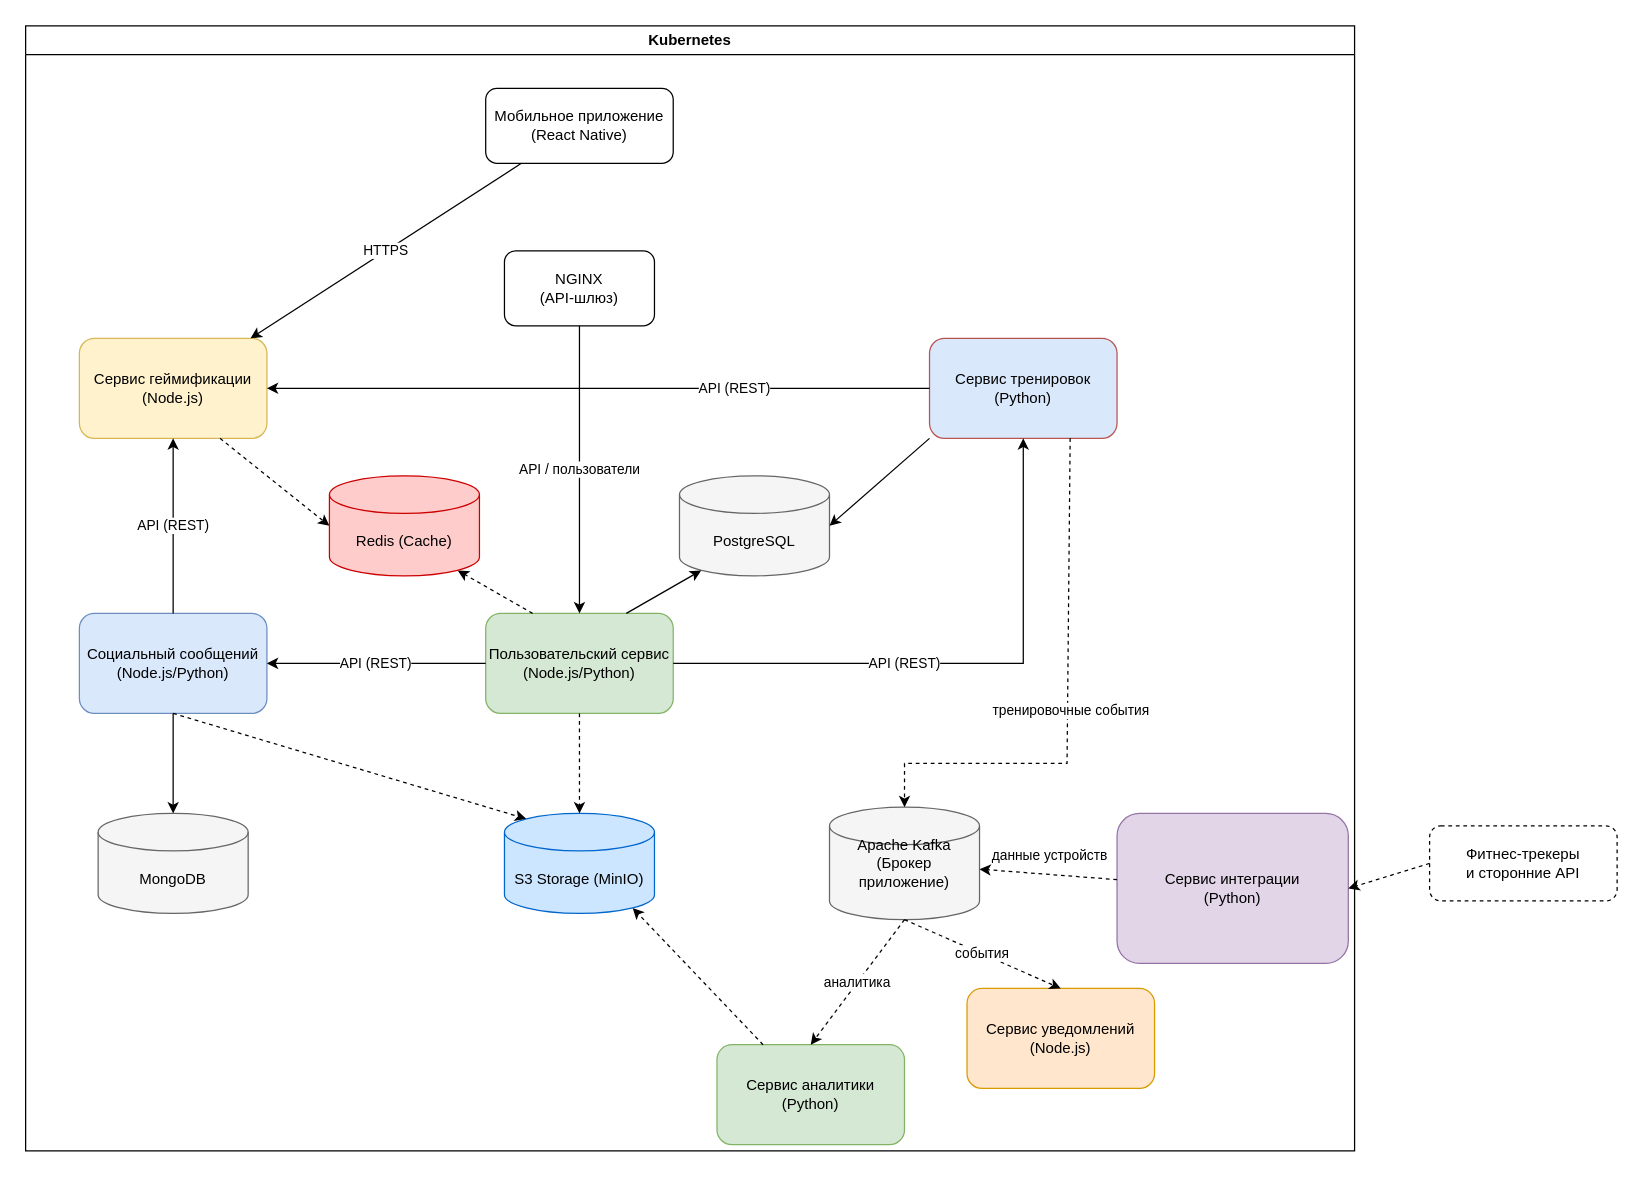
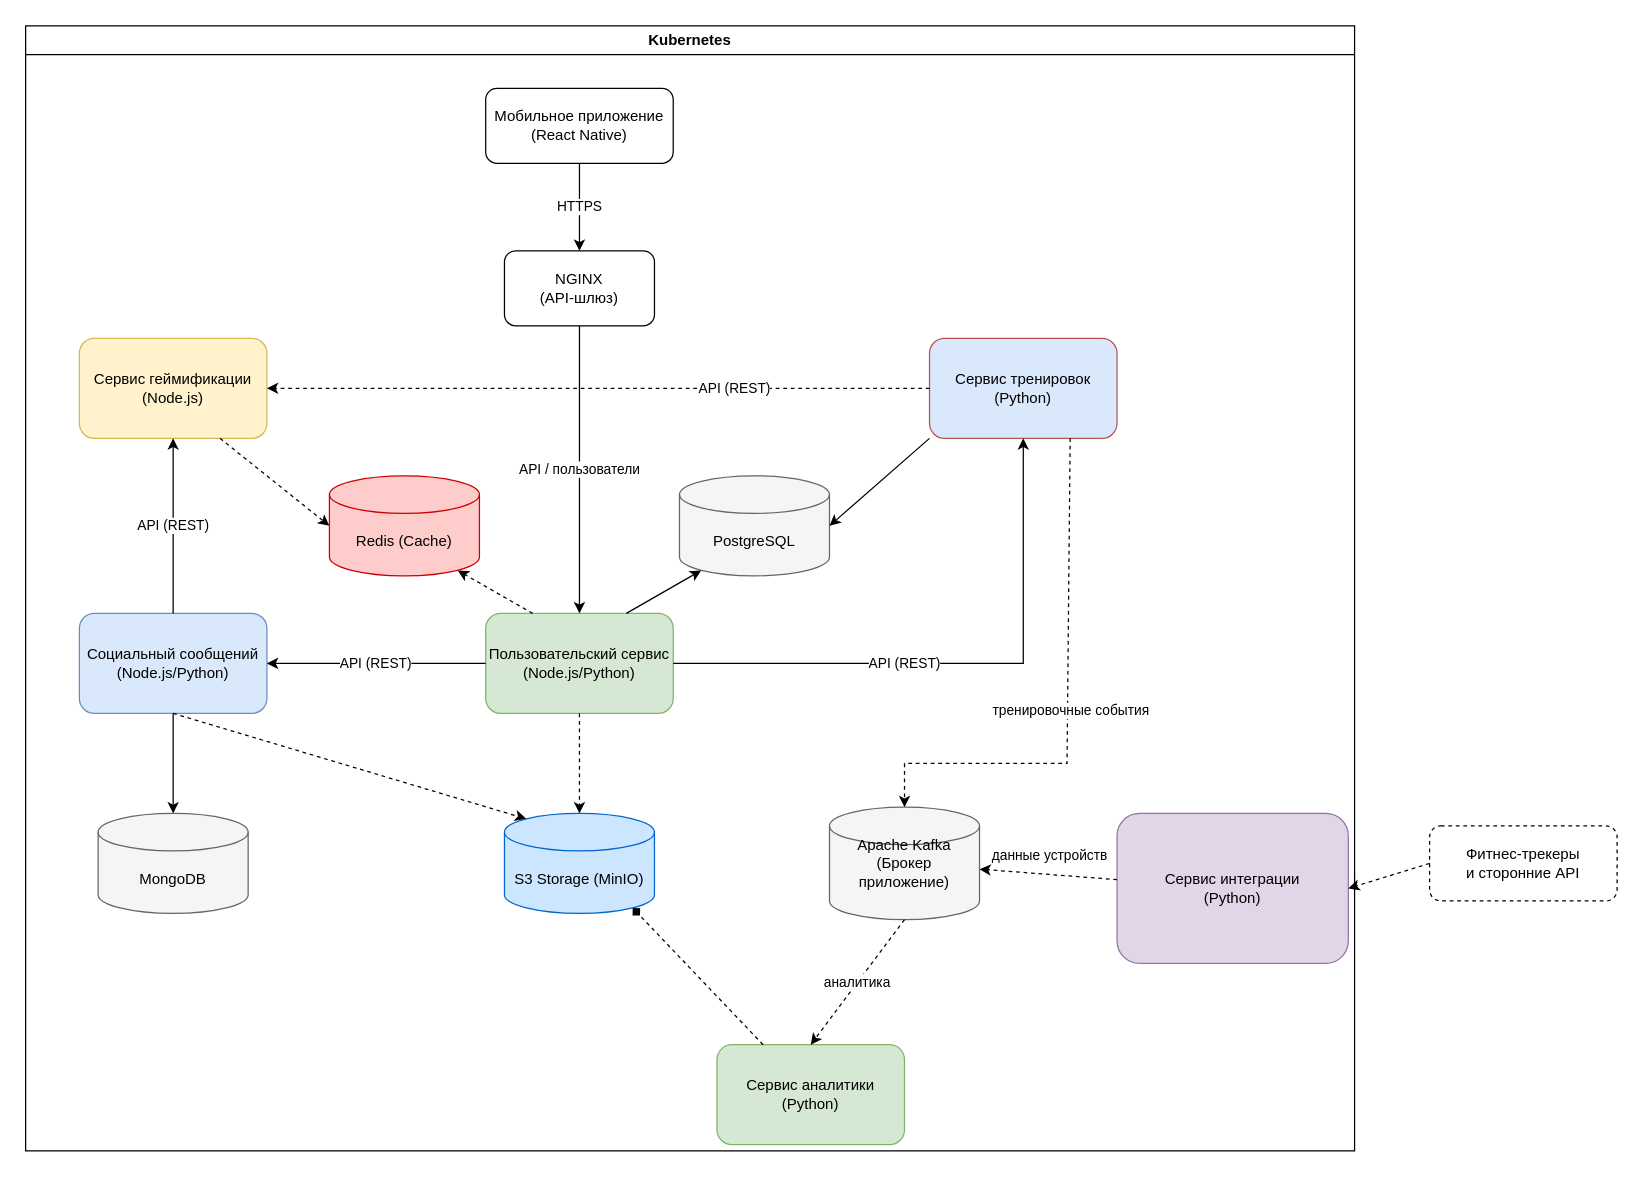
(389, 248) -> (579, 202)
(488, 388) -> (488, 388)
(639, 915) -> (641, 916)
(980, 953) -> none
(1061, 1038) -> none
